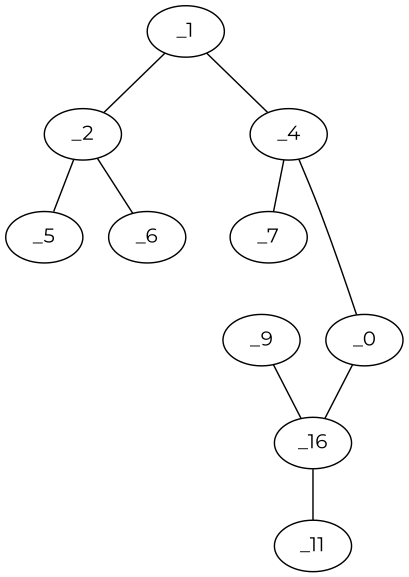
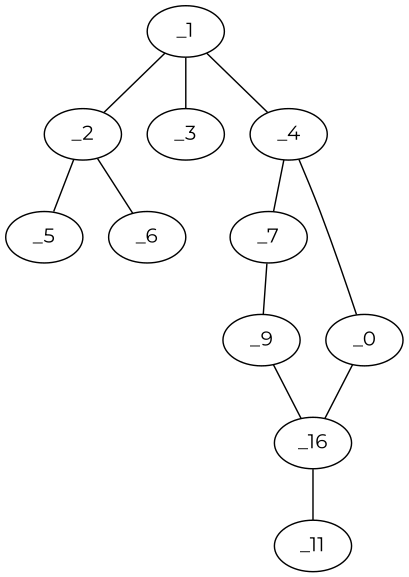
none -> (186, 134)
none -> (265, 289)
